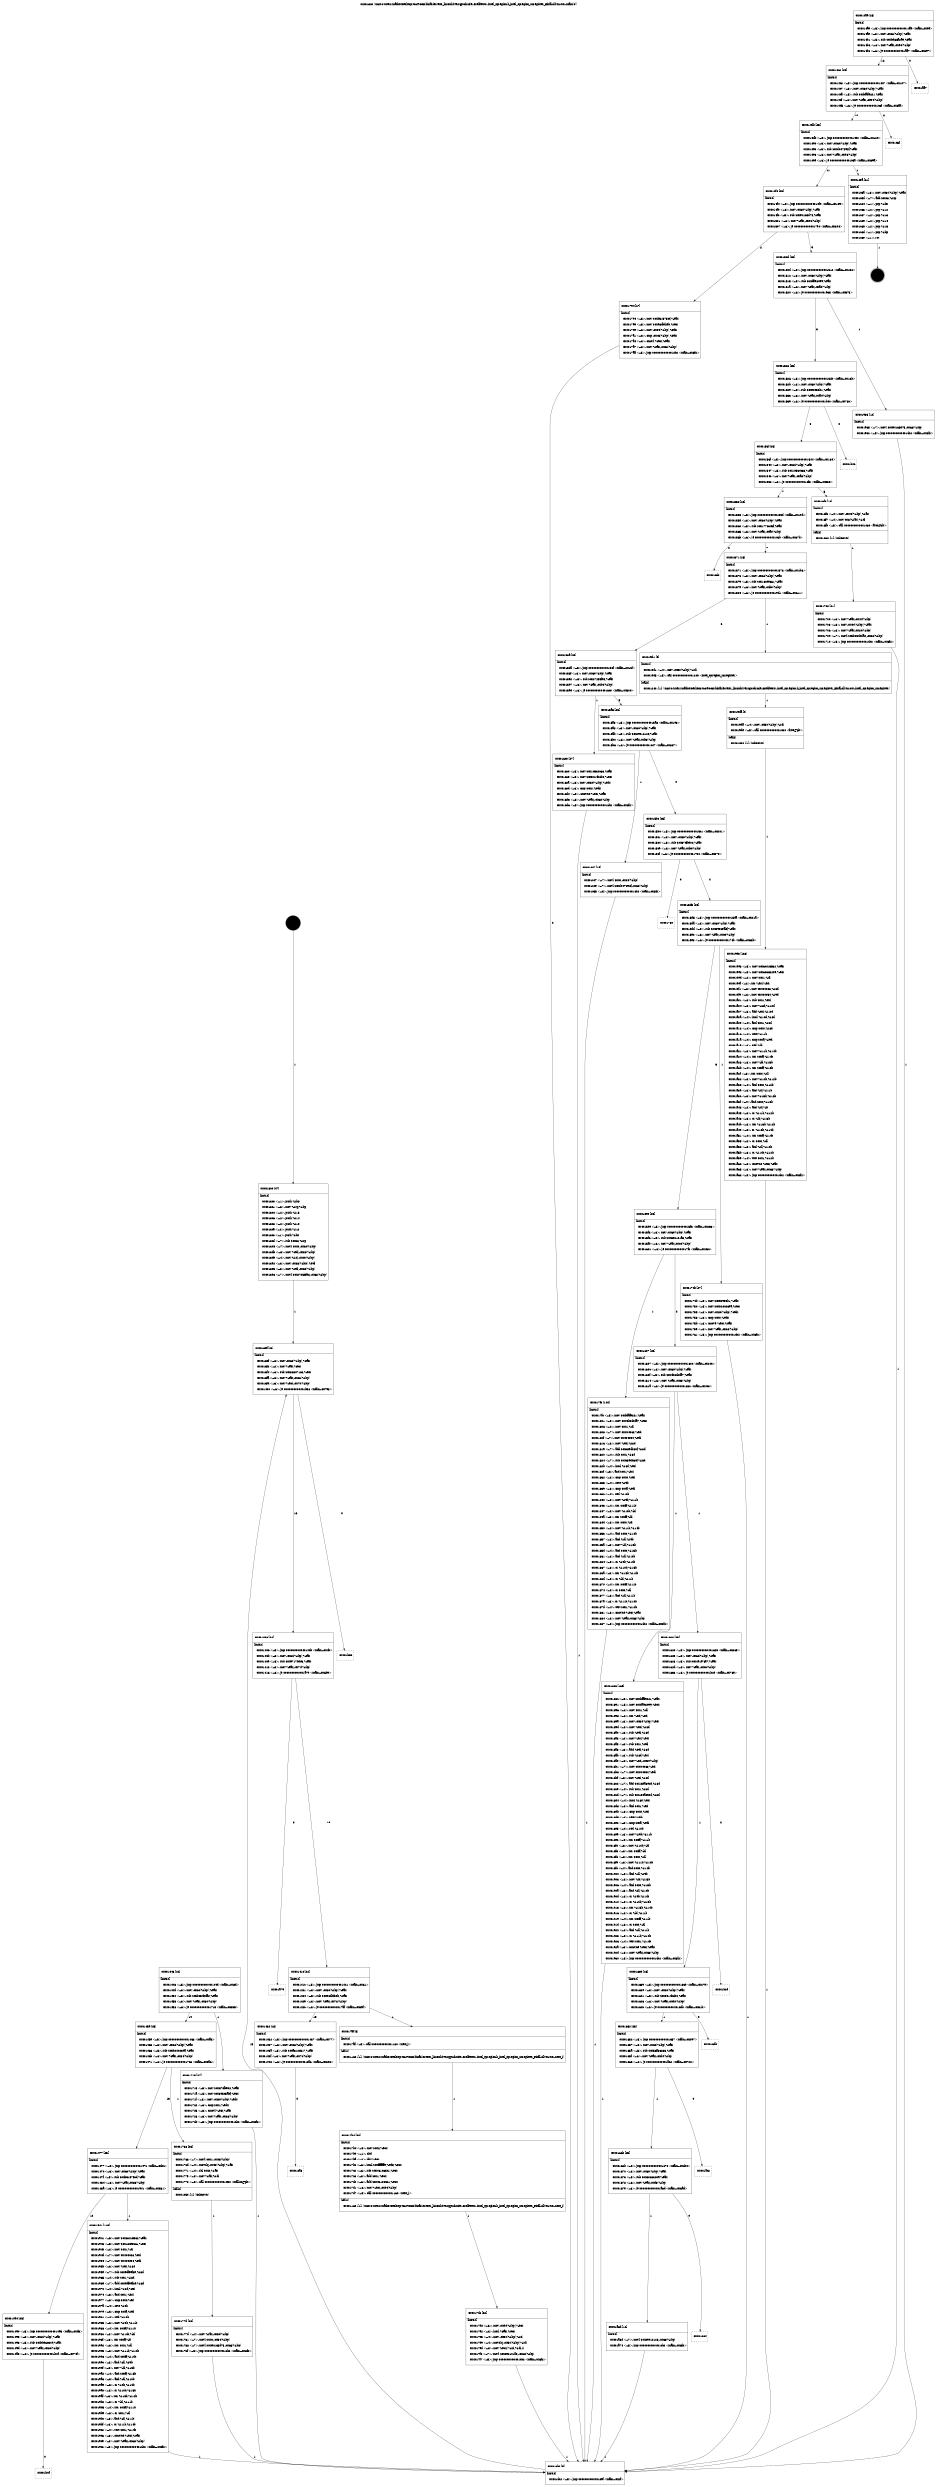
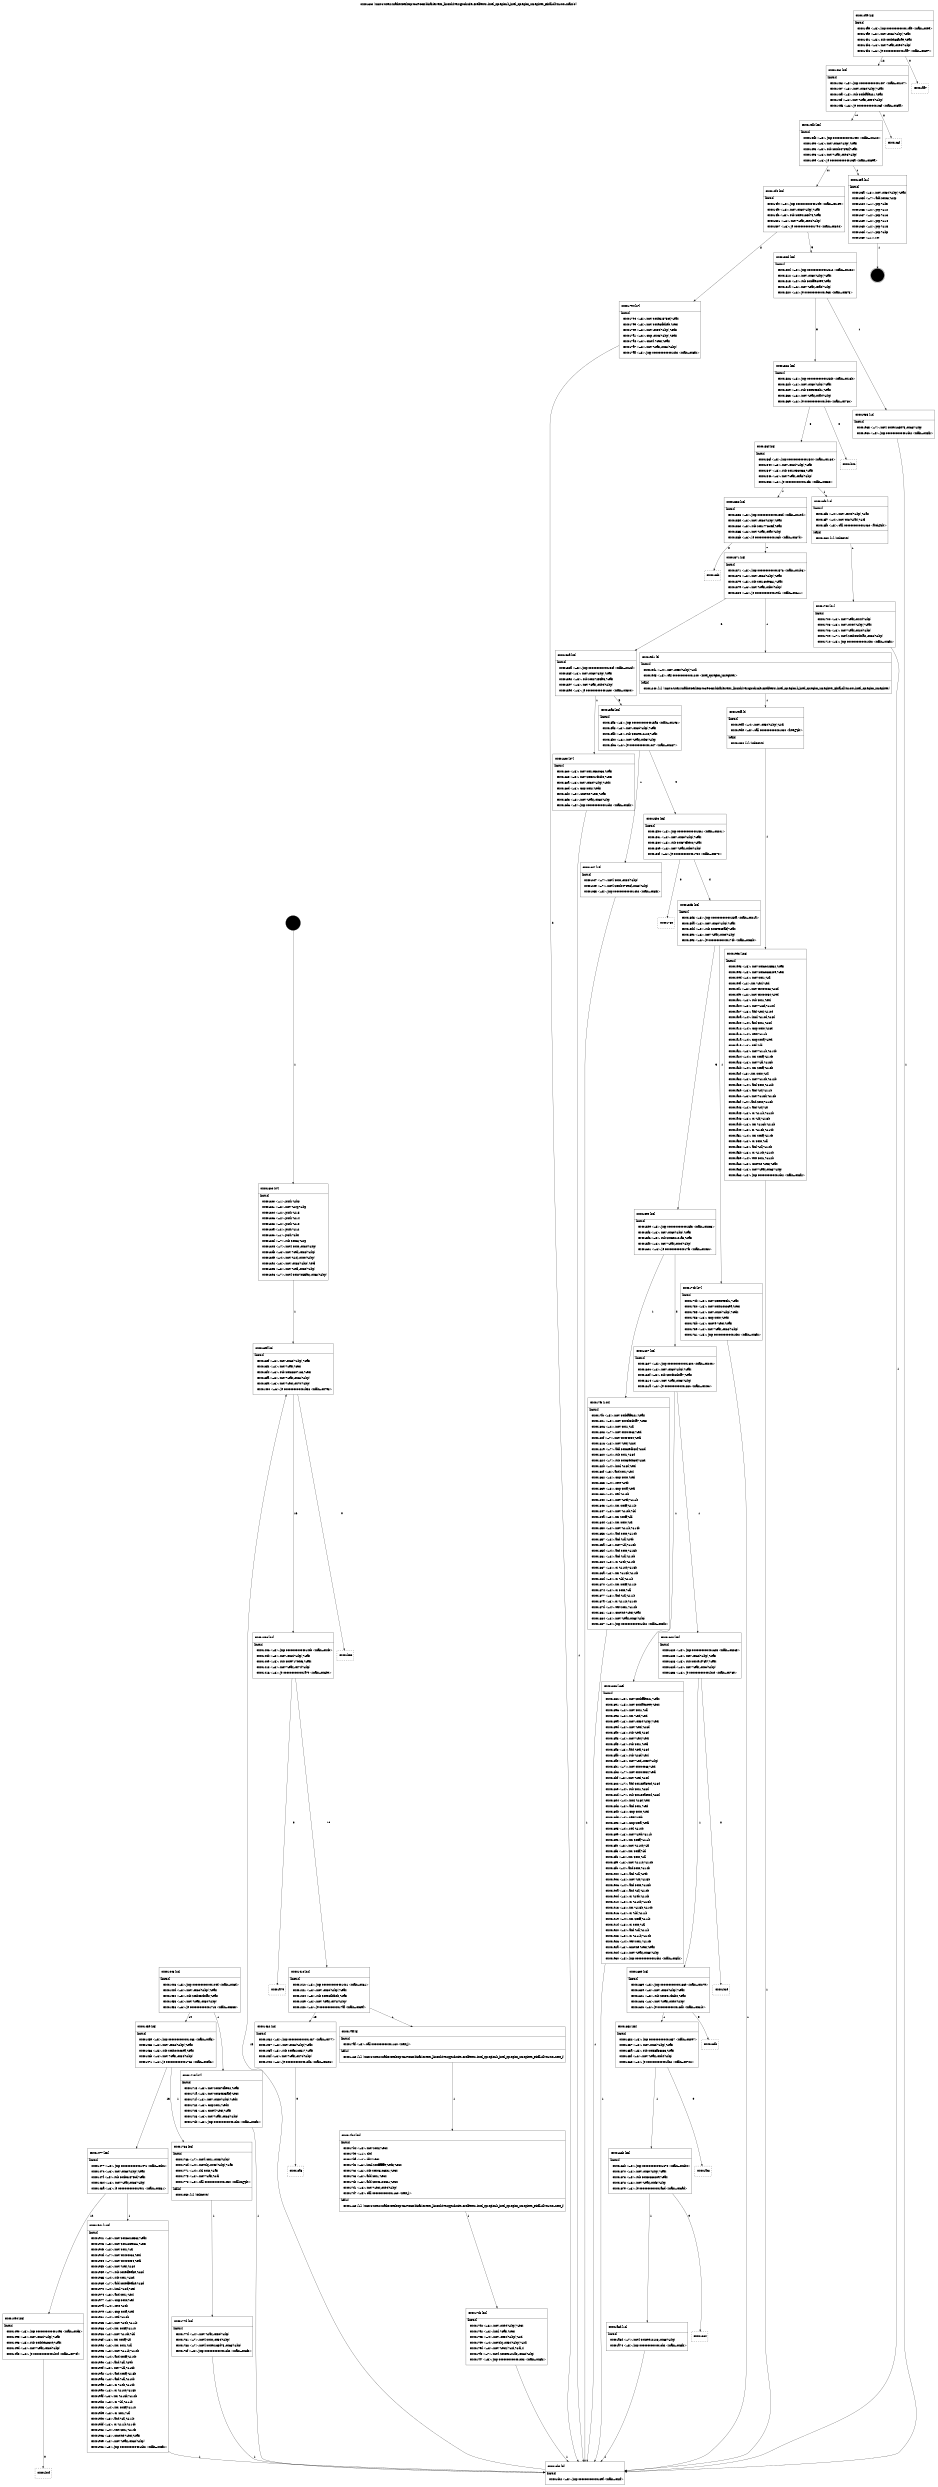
(824, 492) -> (824, 492)
